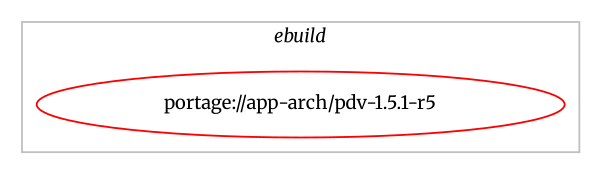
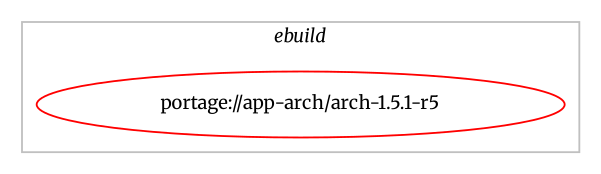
(301, 104) -> (301, 104)
